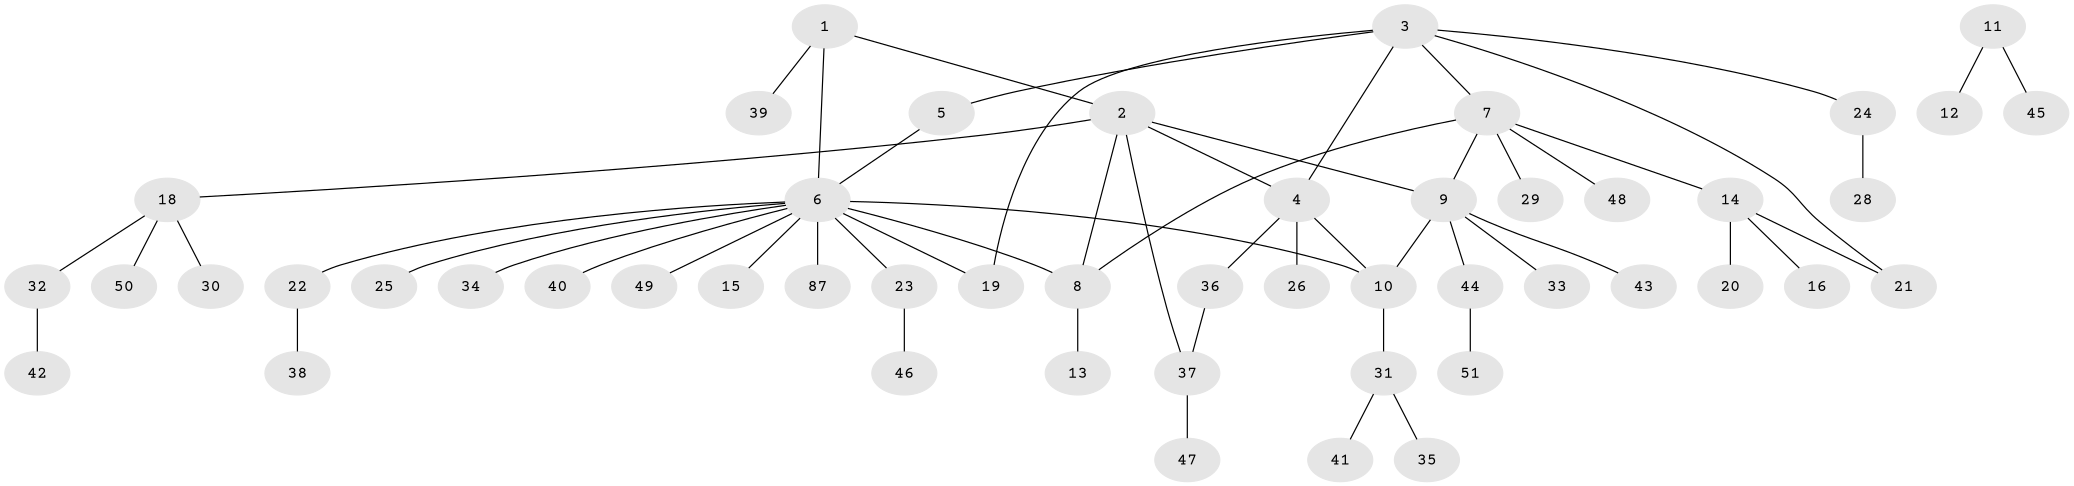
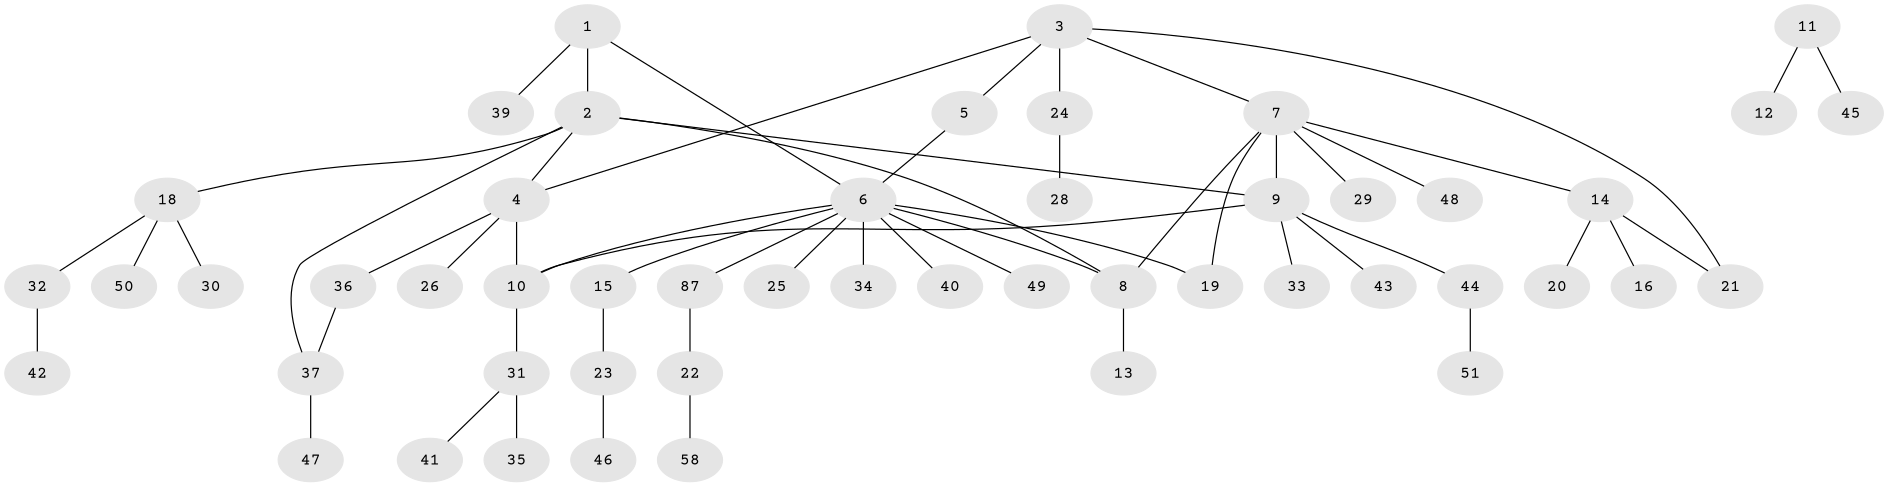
(1092, 84) -> (1230, 185)
(551, 222) -> (690, 330)
(861, 243) -> (603, 330)
(297, 373) -> (690, 460)
